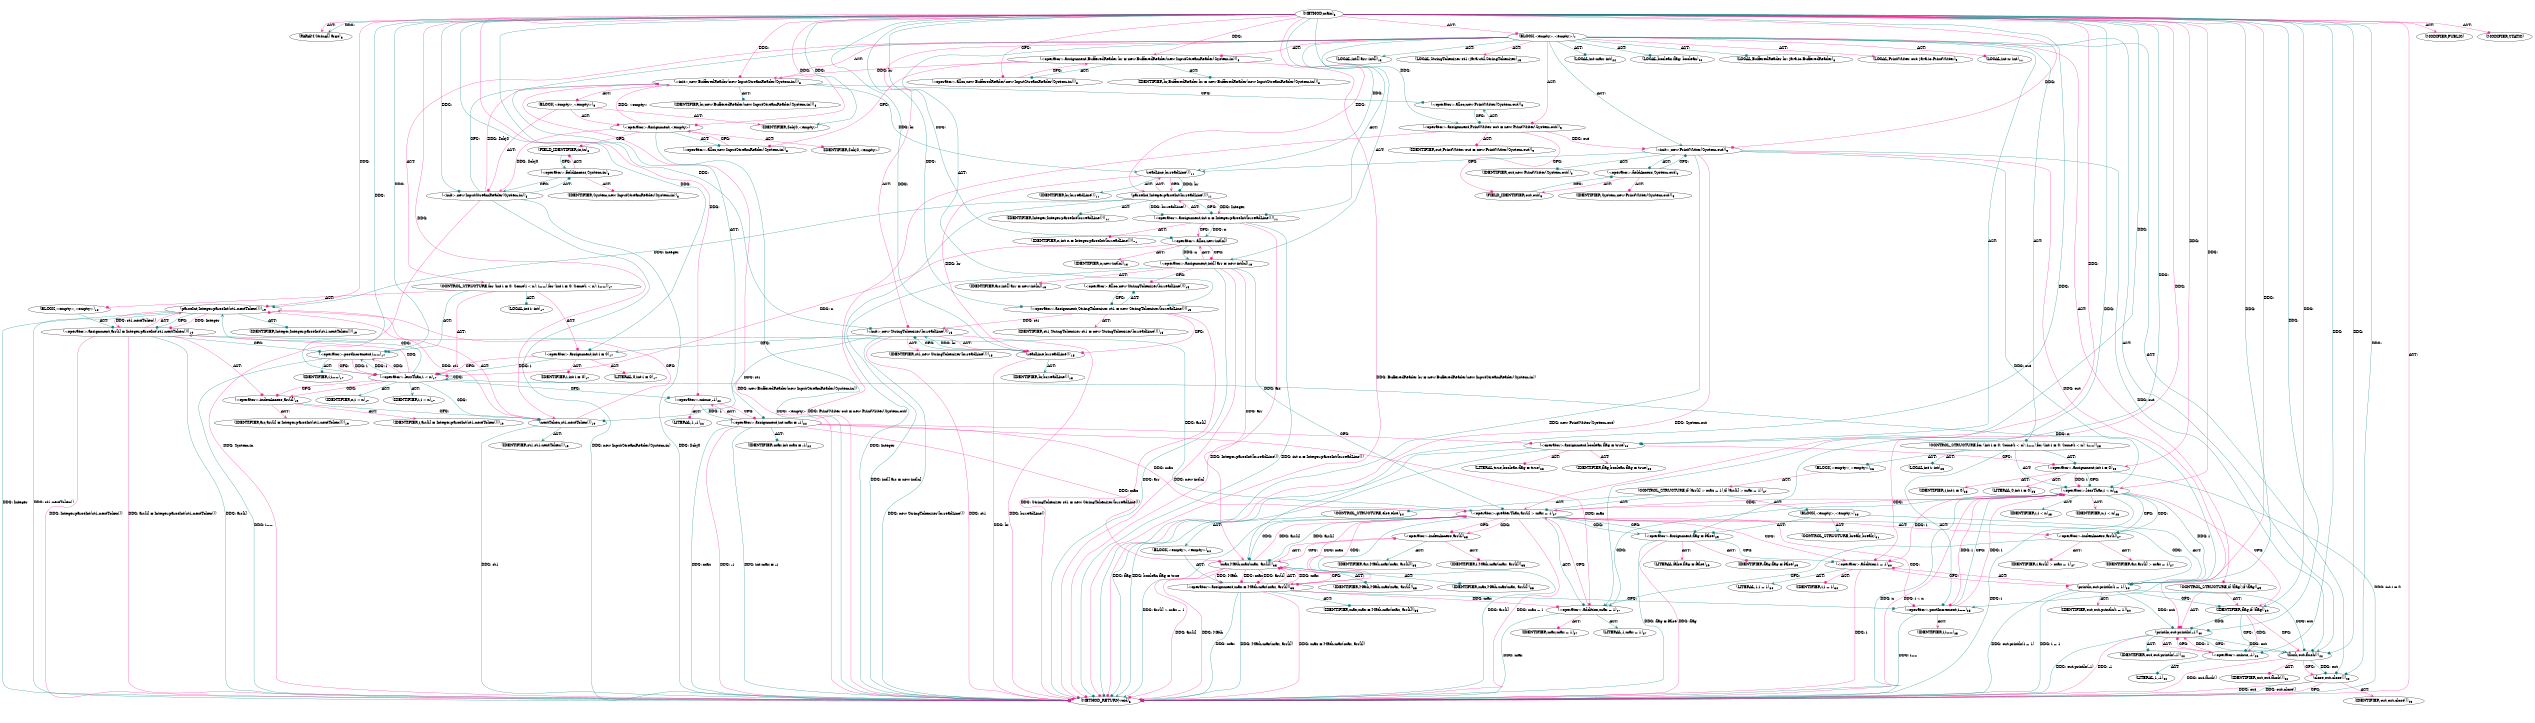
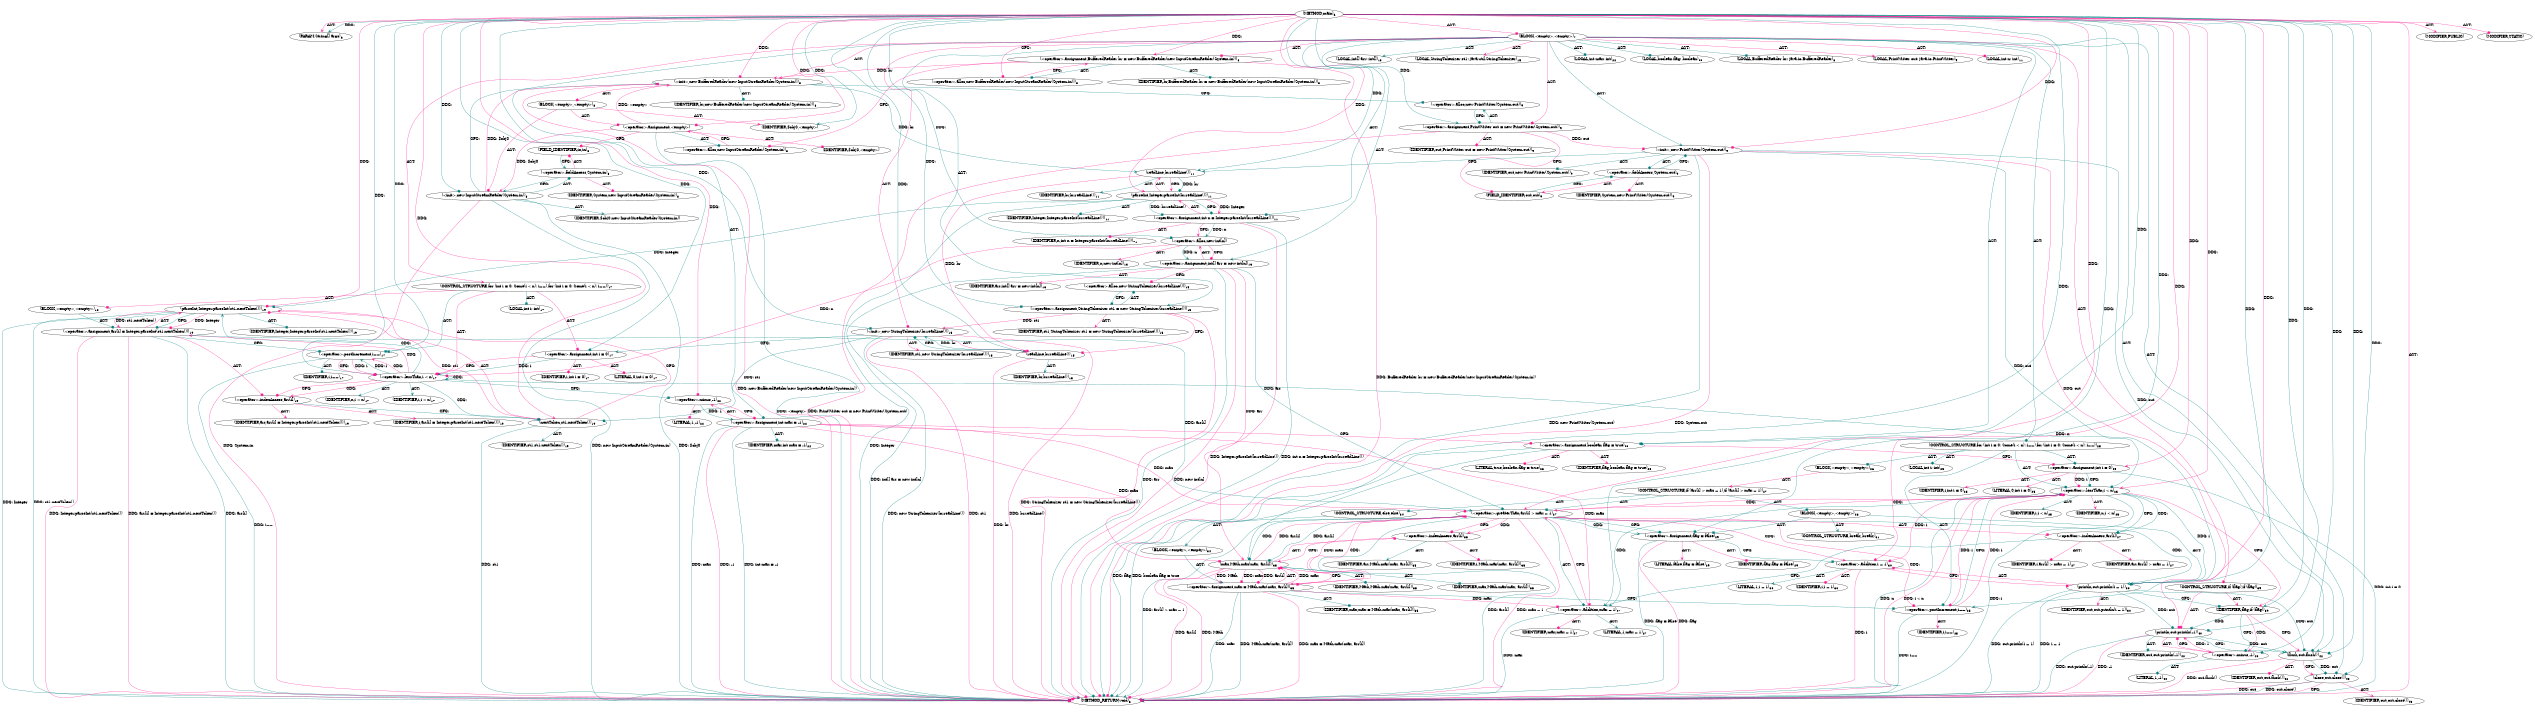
none -> (627, 219)
